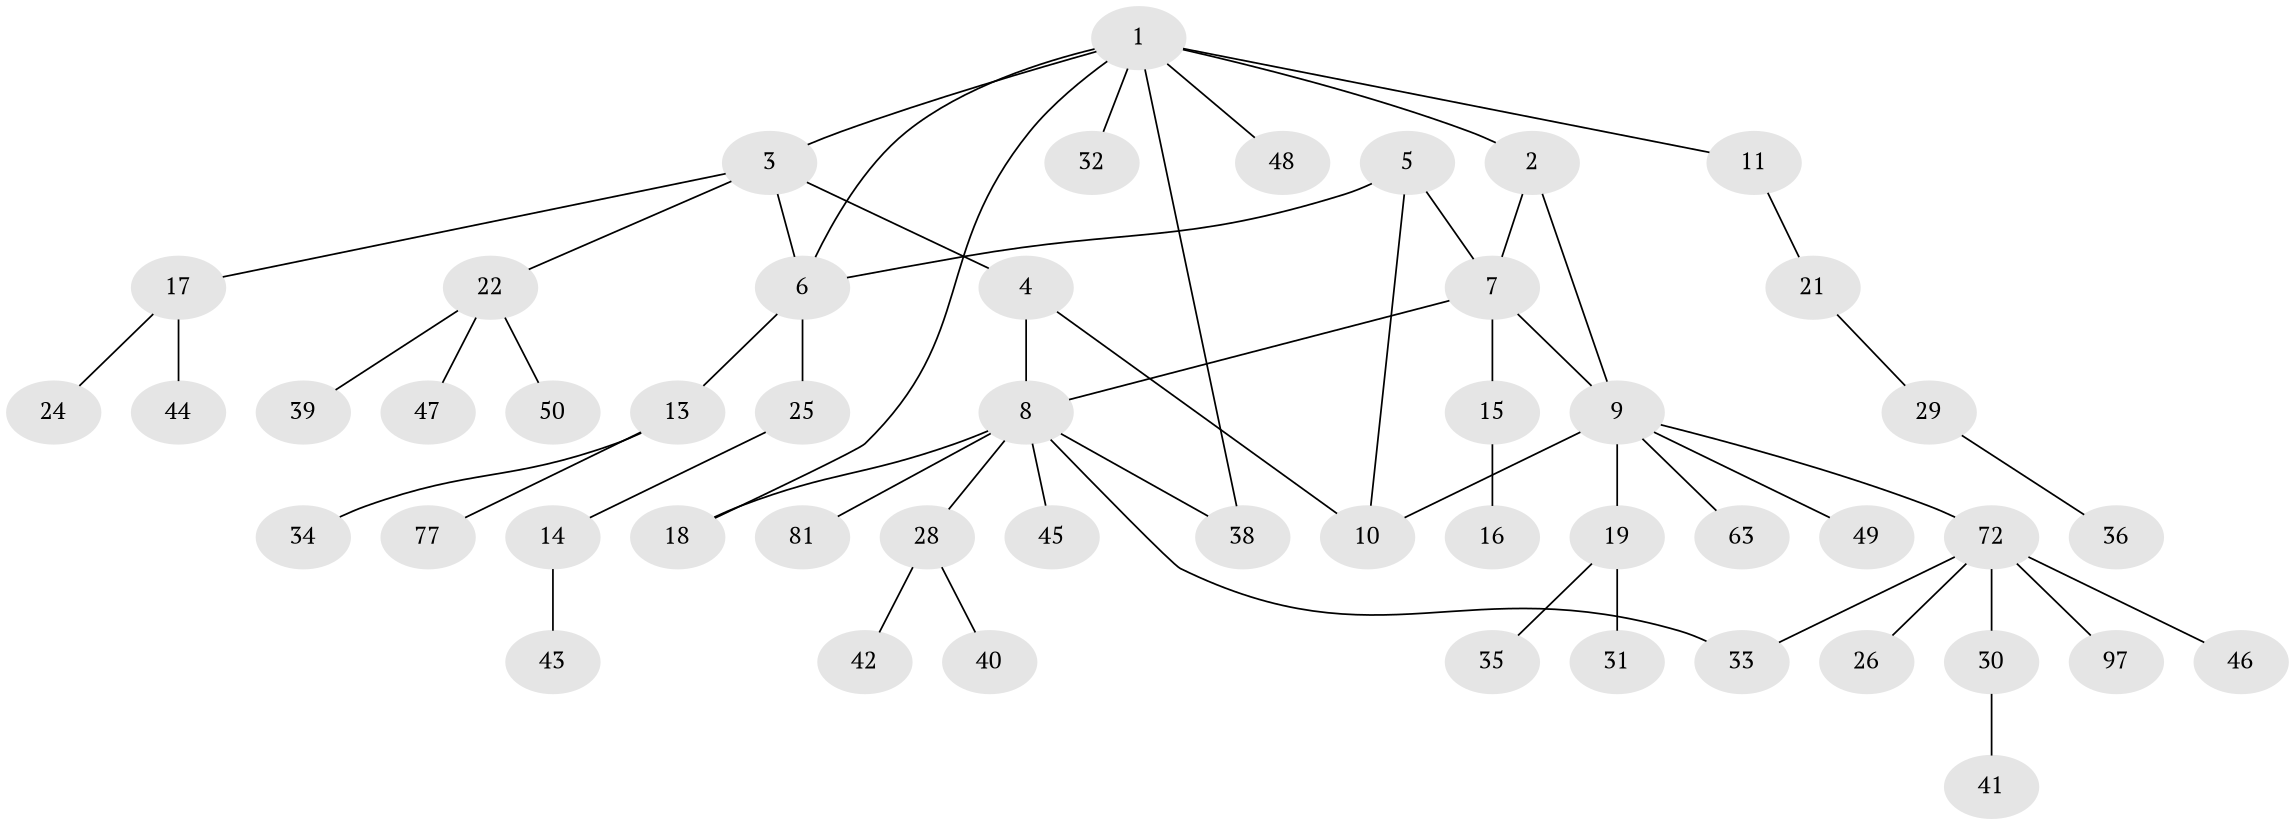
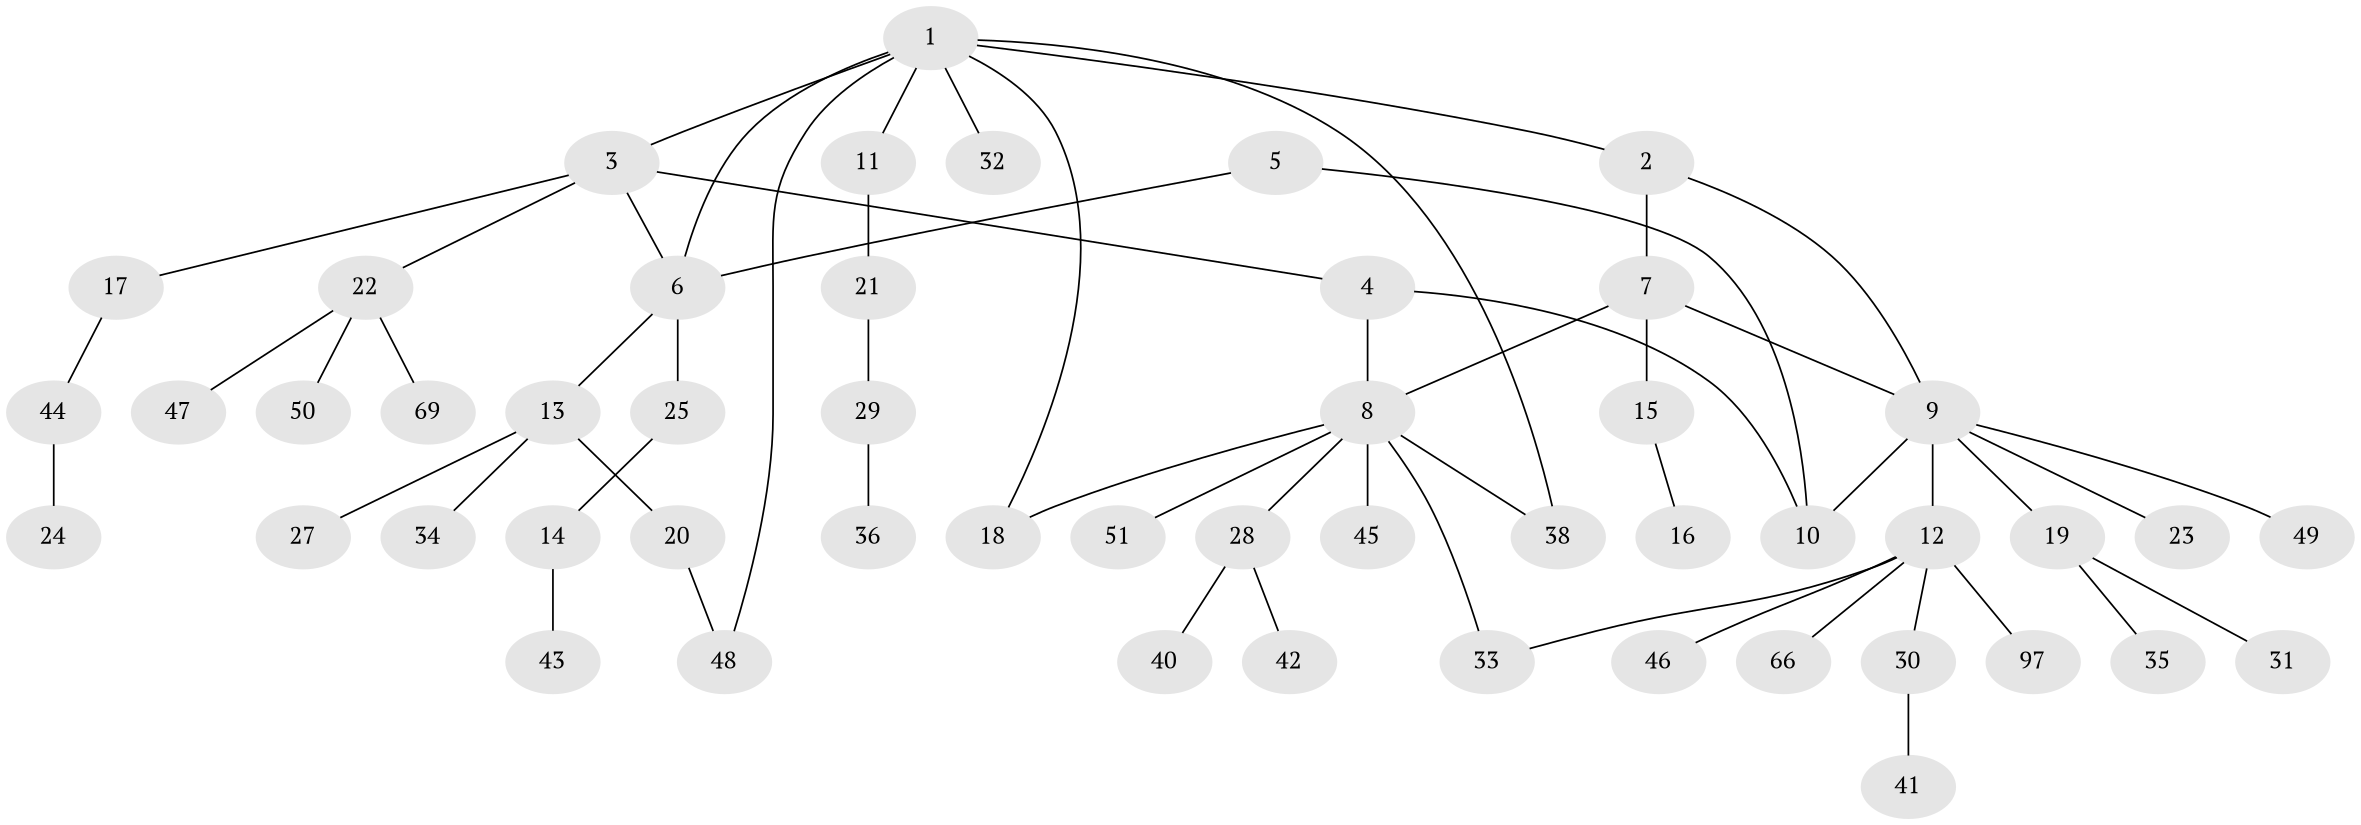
(1450, 225) -> none
(116, 350) -> (54, 475)
(303, 413) -> (428, 413)
(428, 537) -> (303, 537)
none -> (678, 537)
(803, 537) -> (1118, 537)
(1742, 537) -> (2182, 537)
(1992, 537) -> (1933, 537)
(1867, 662) -> (1784, 662)
